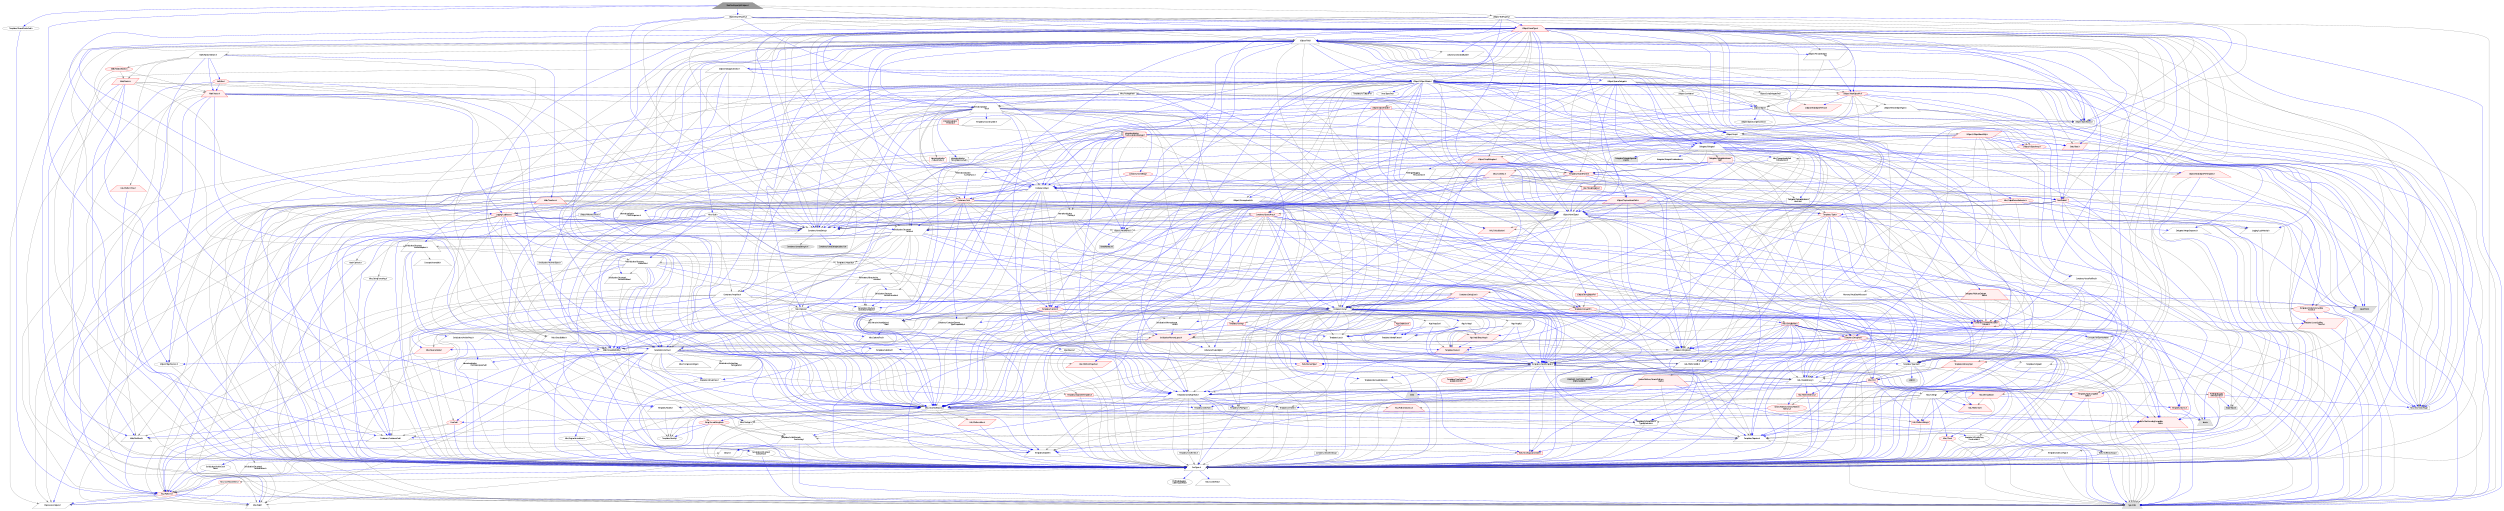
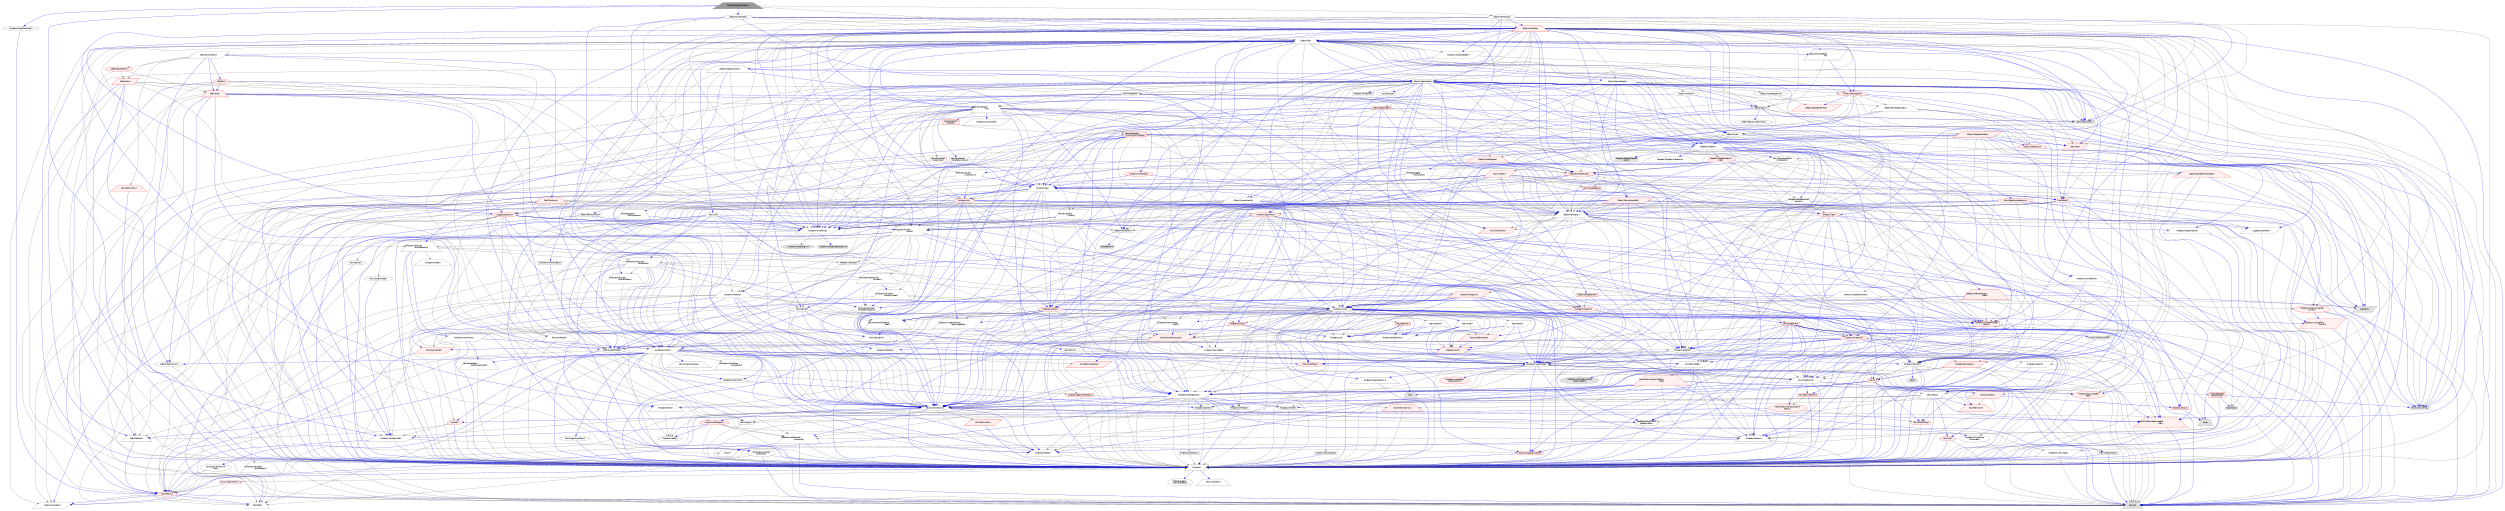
(1376, 380) -> (1375, 380)
